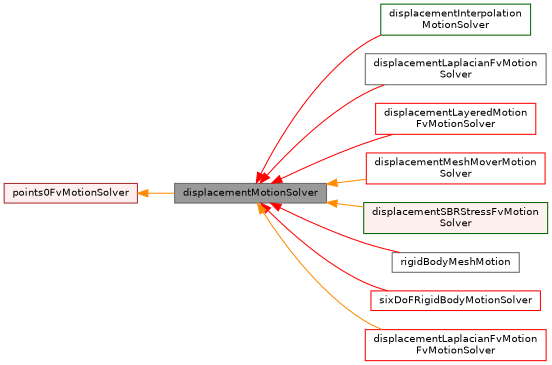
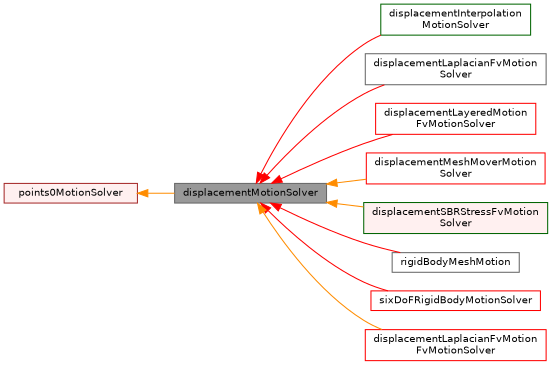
(71, 193) -> (71, 193)
